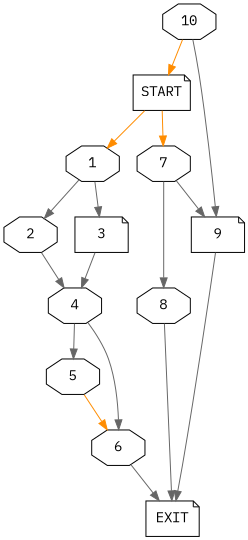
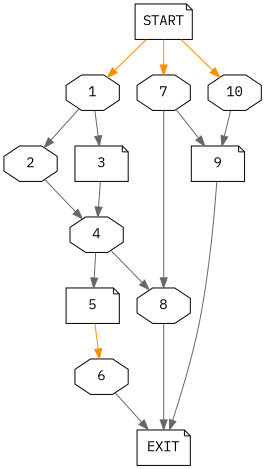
(177, 53) -> (197, 55)
(111, 368) -> (126, 266)
(73, 377) -> (93, 306)
